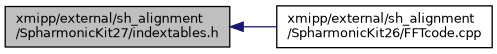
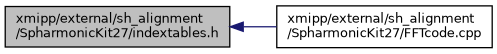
(384, 27) -> (384, 27)
